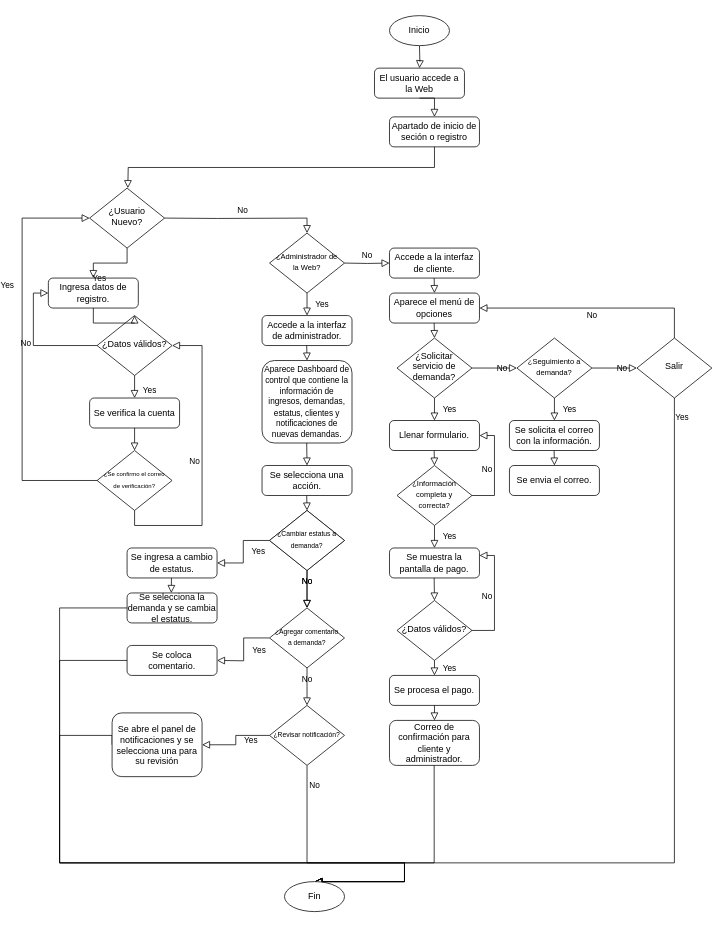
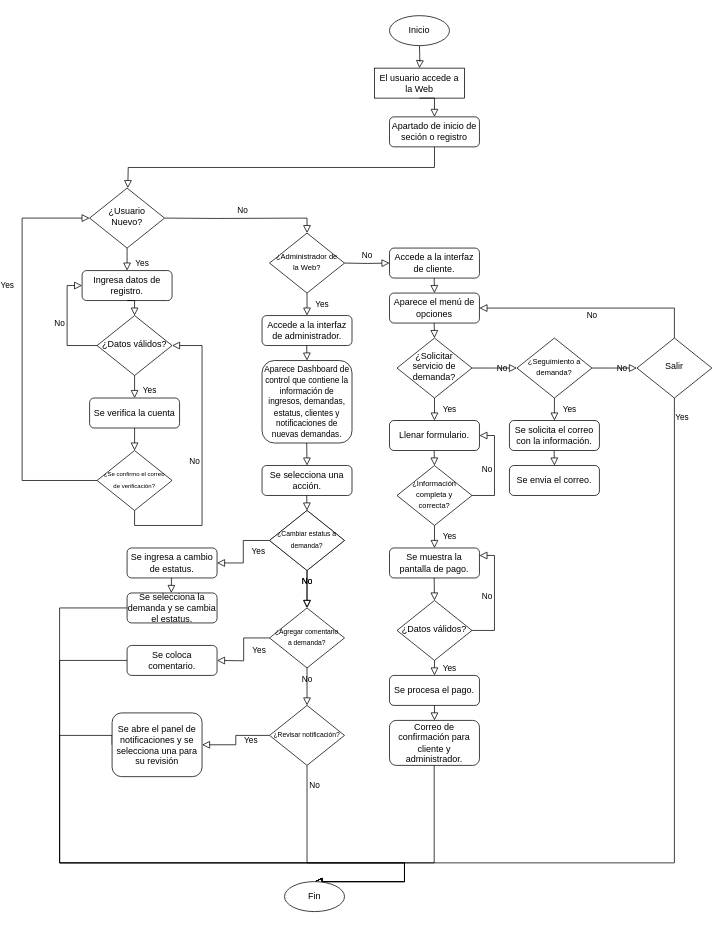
(420, 83) -> (420, 83)
(93, 293) -> (127, 285)
